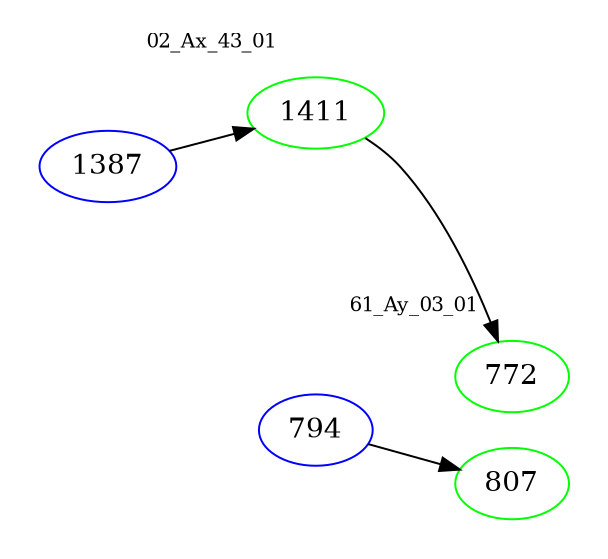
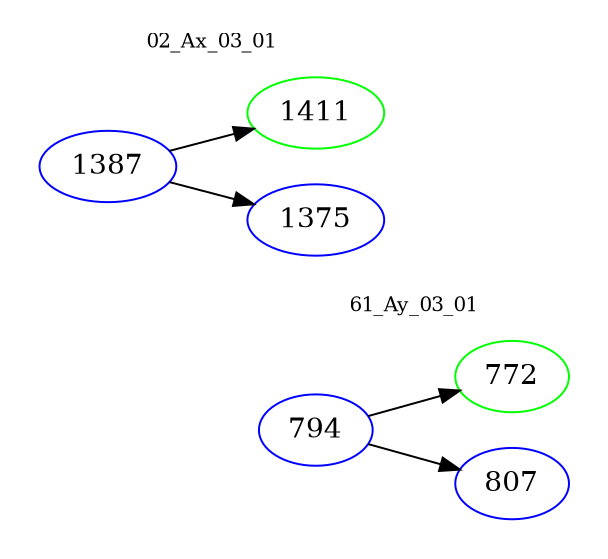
(212, 43) -> (212, 43)
none -> (316, 220)
(440, 221) -> (404, 406)
(512, 484) -> (512, 484)
